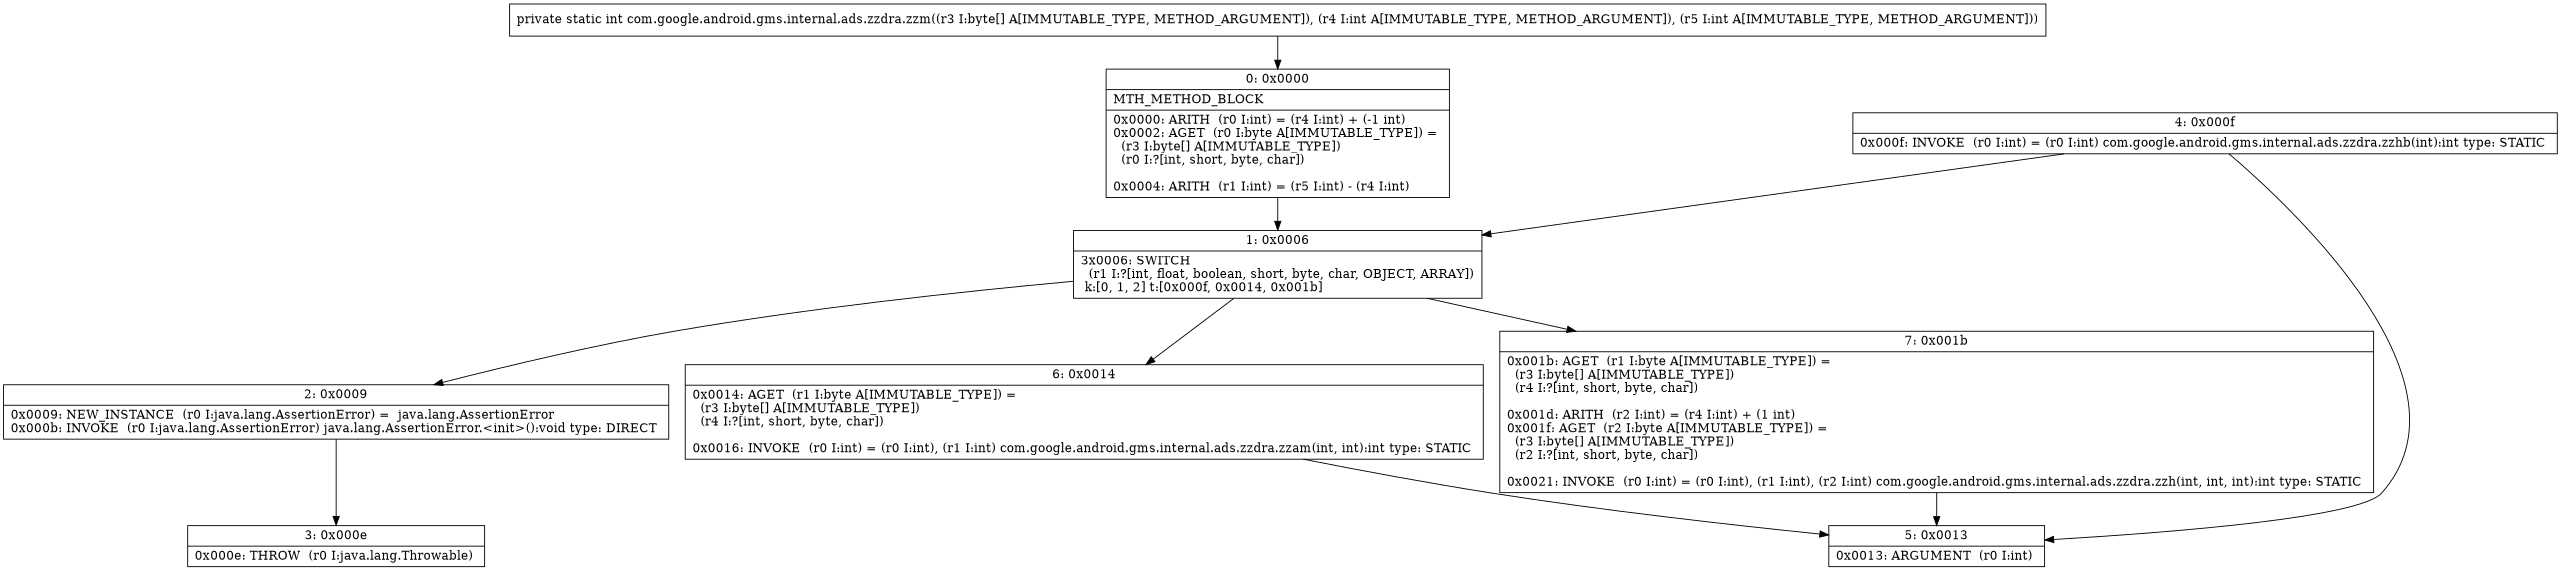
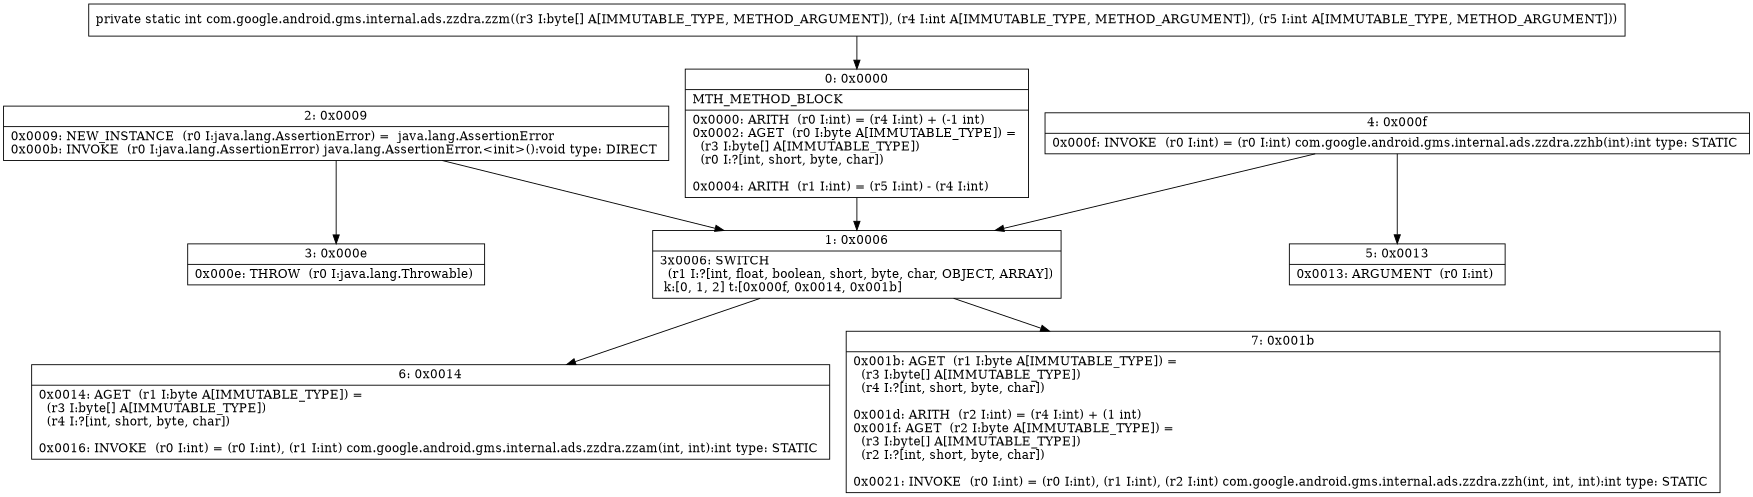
(756, 318) -> (579, 194)
(1561, 503) -> none
(1937, 505) -> none
